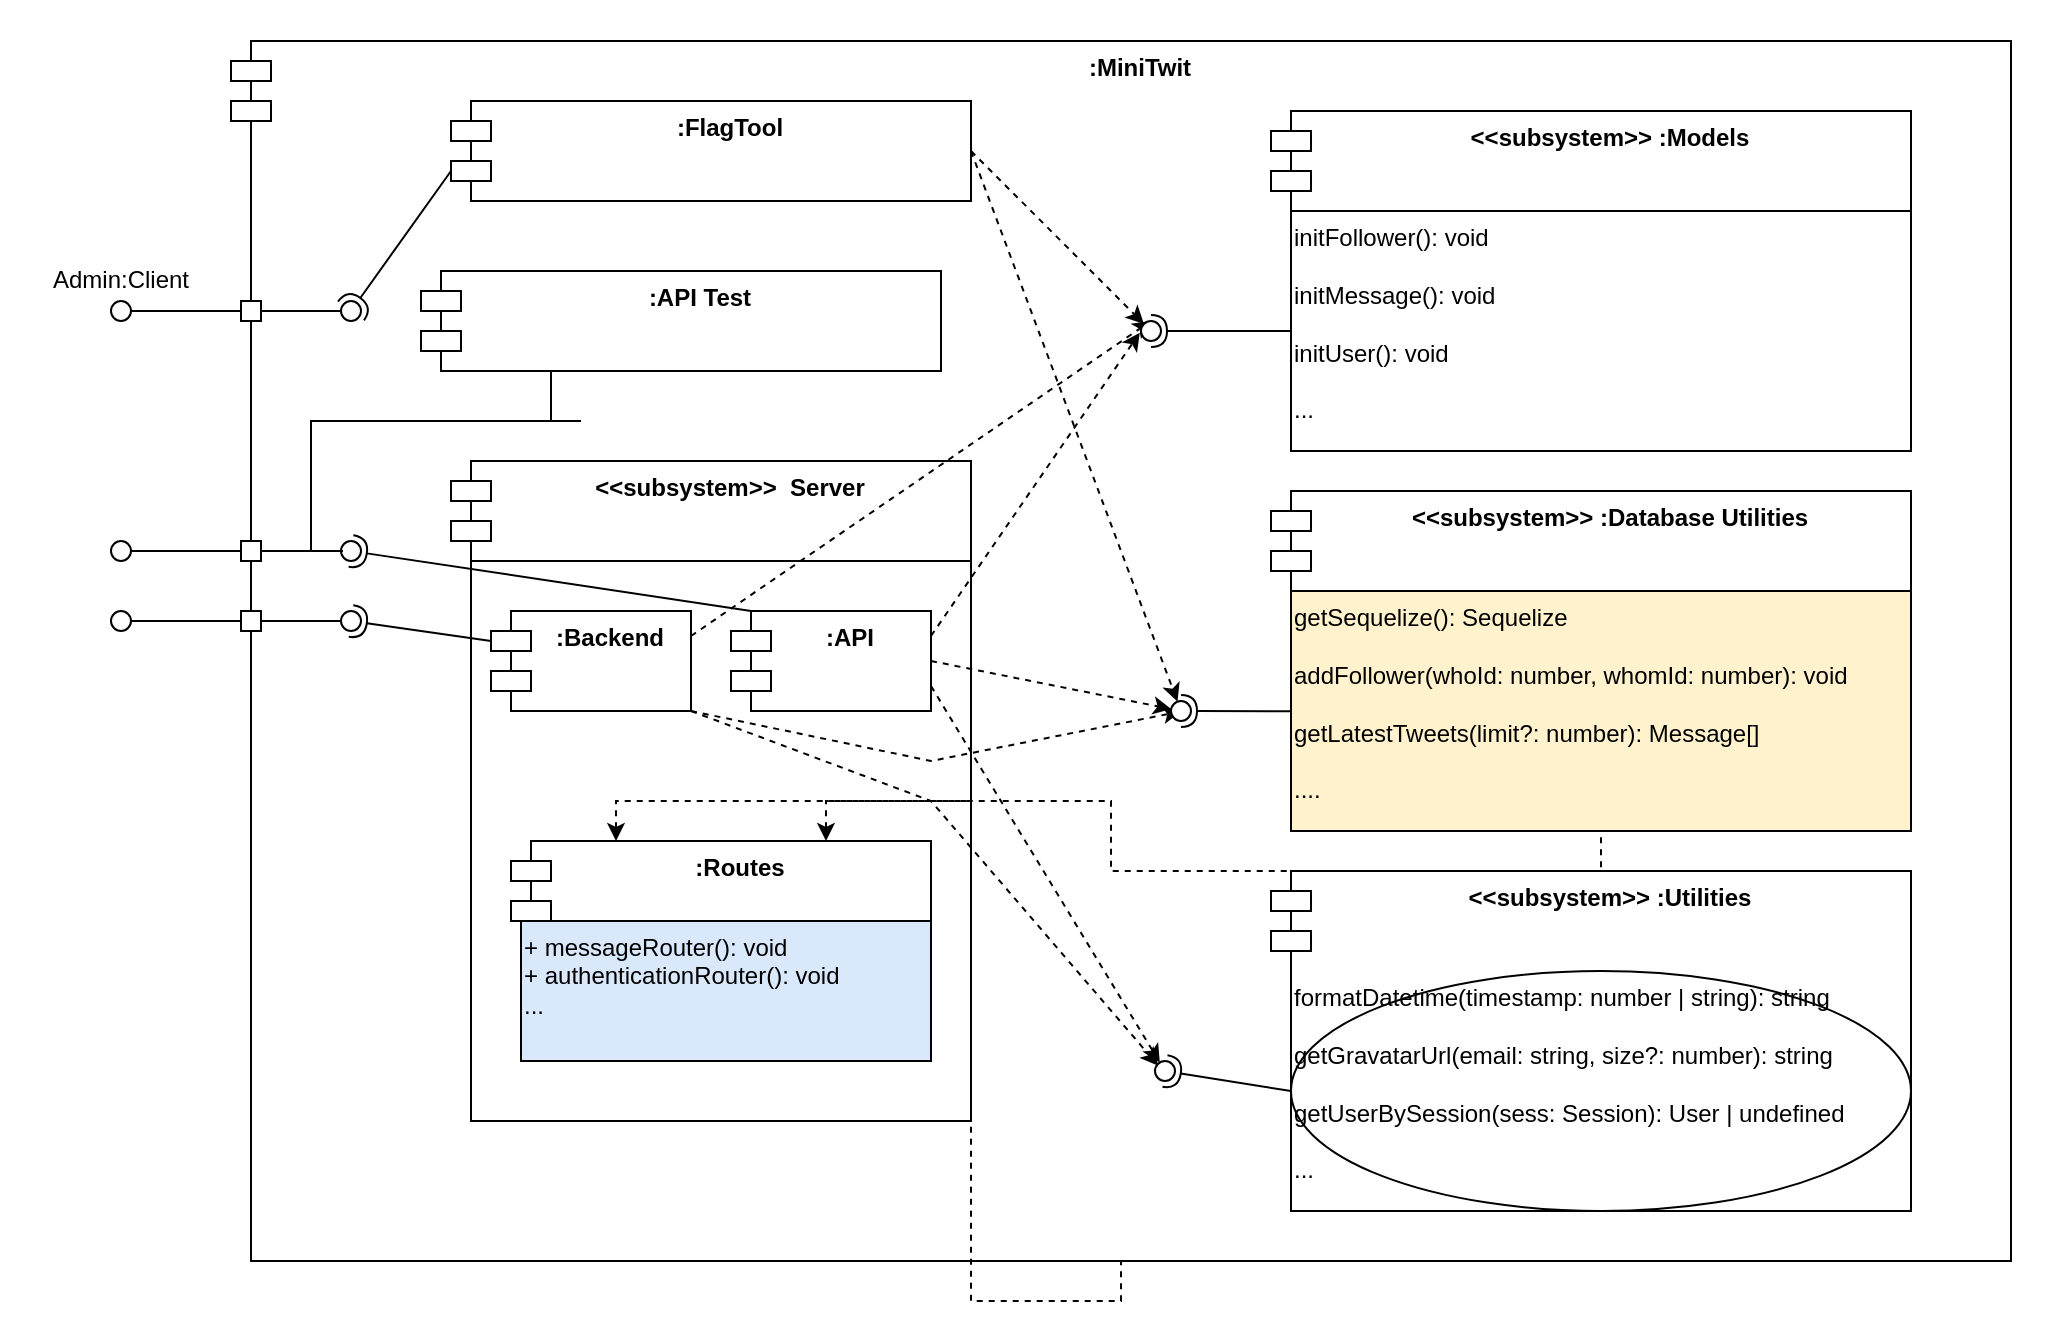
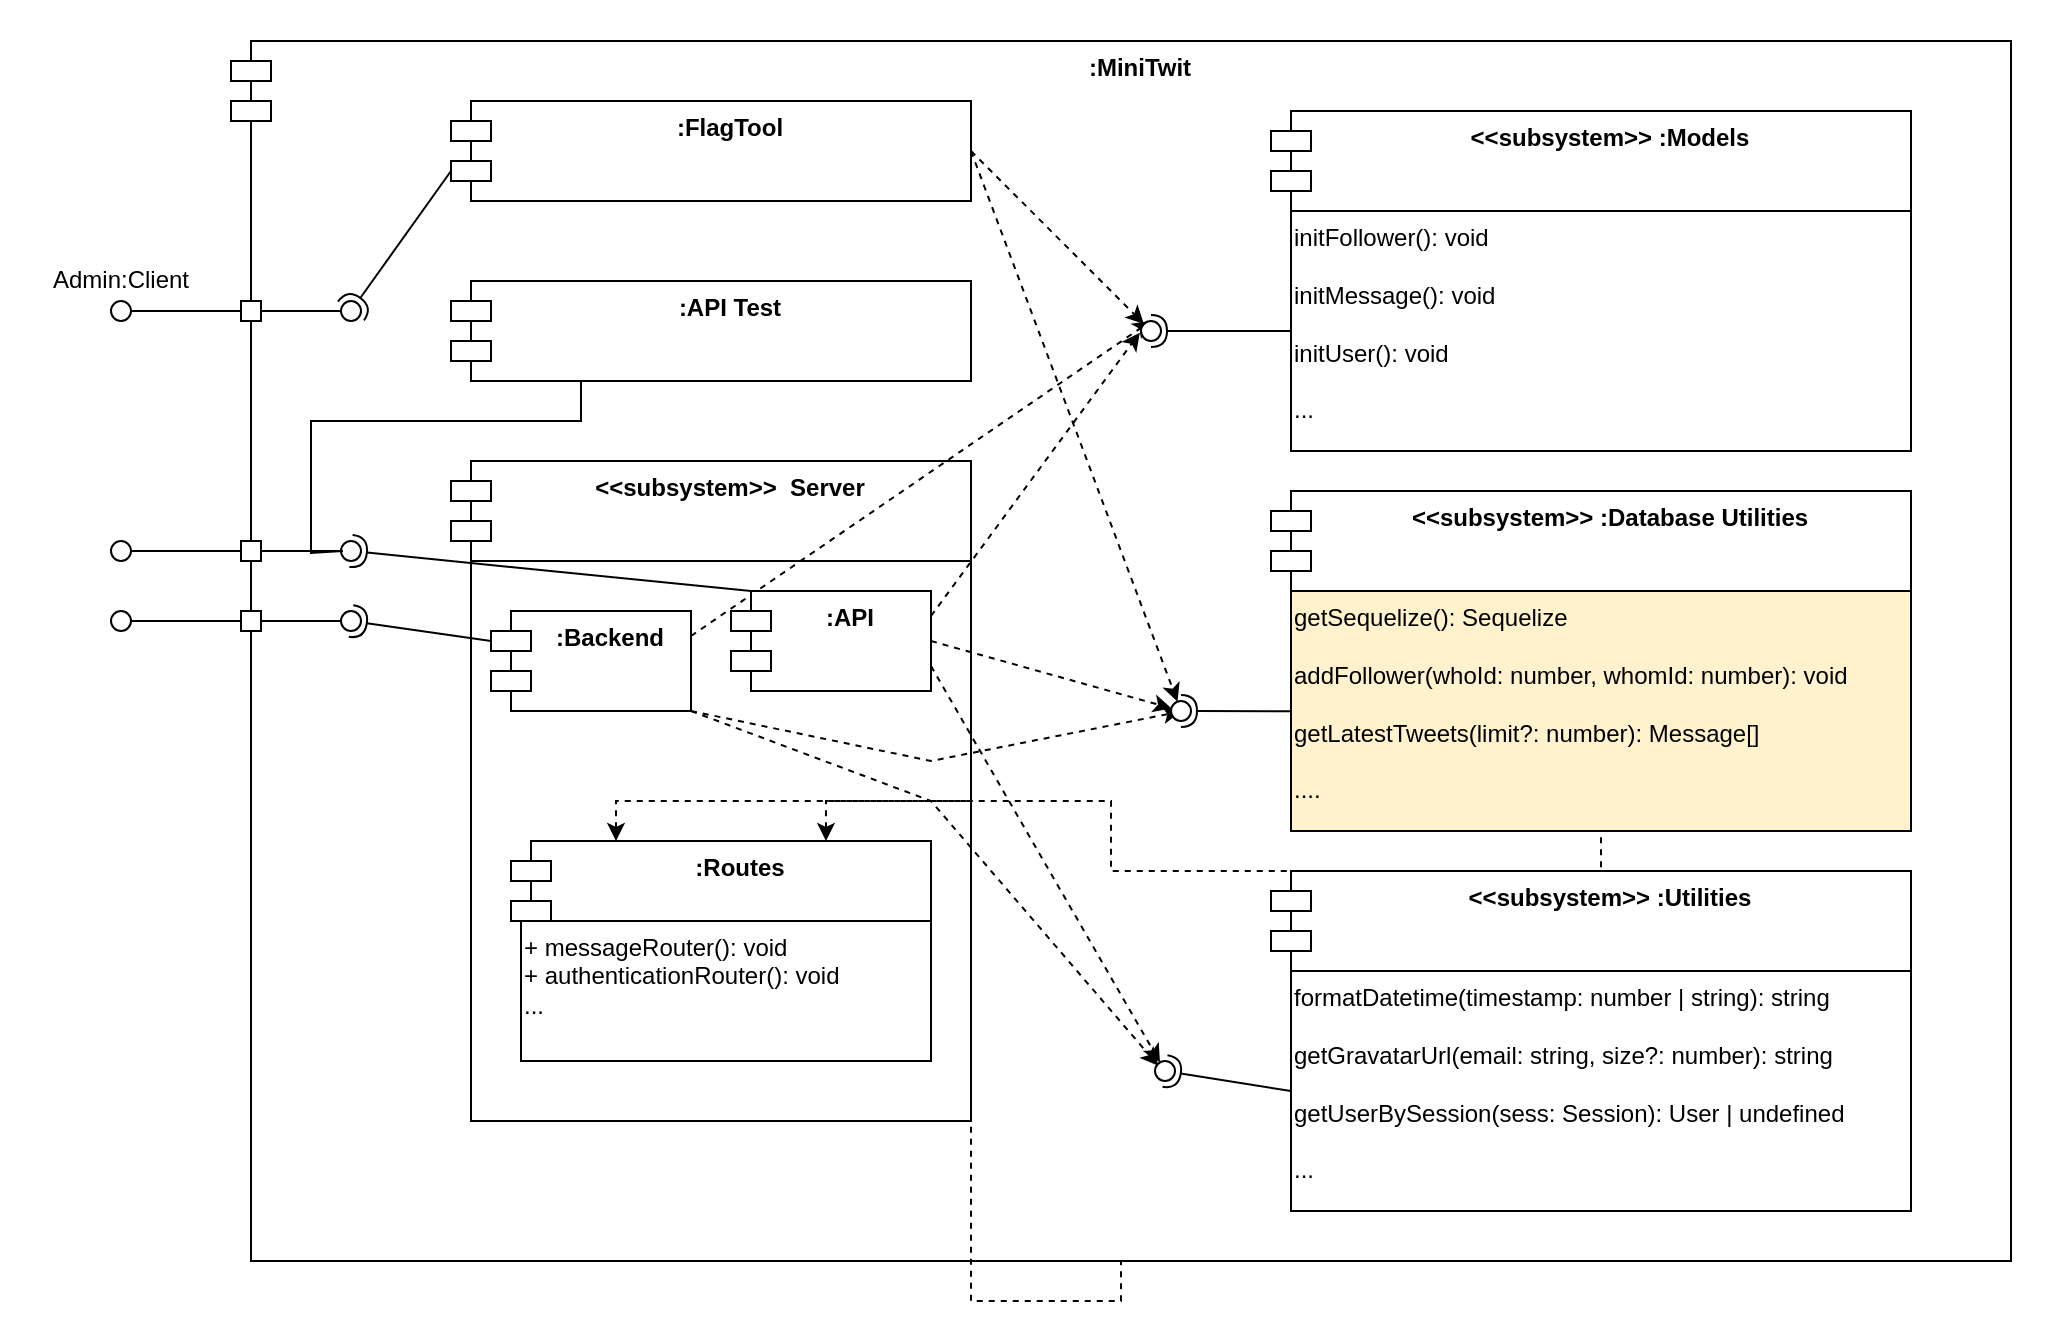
(681, 321) -> (711, 331)
(831, 661) -> (831, 641)
(726, 991) -> (726, 991)
(1601, 1091) -> (1601, 1091)
